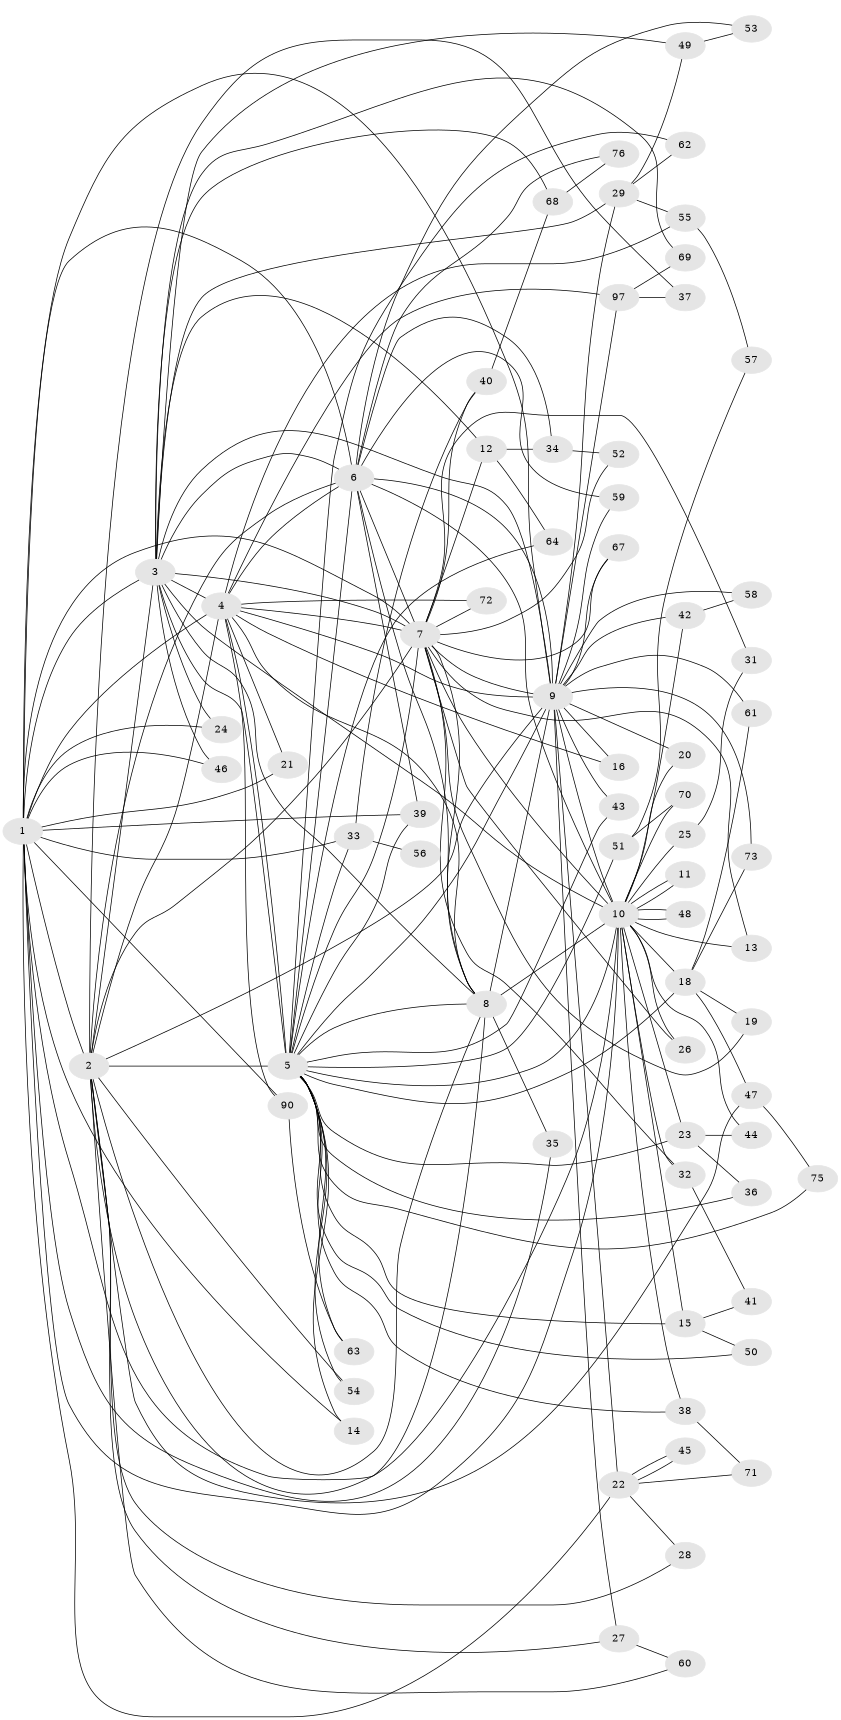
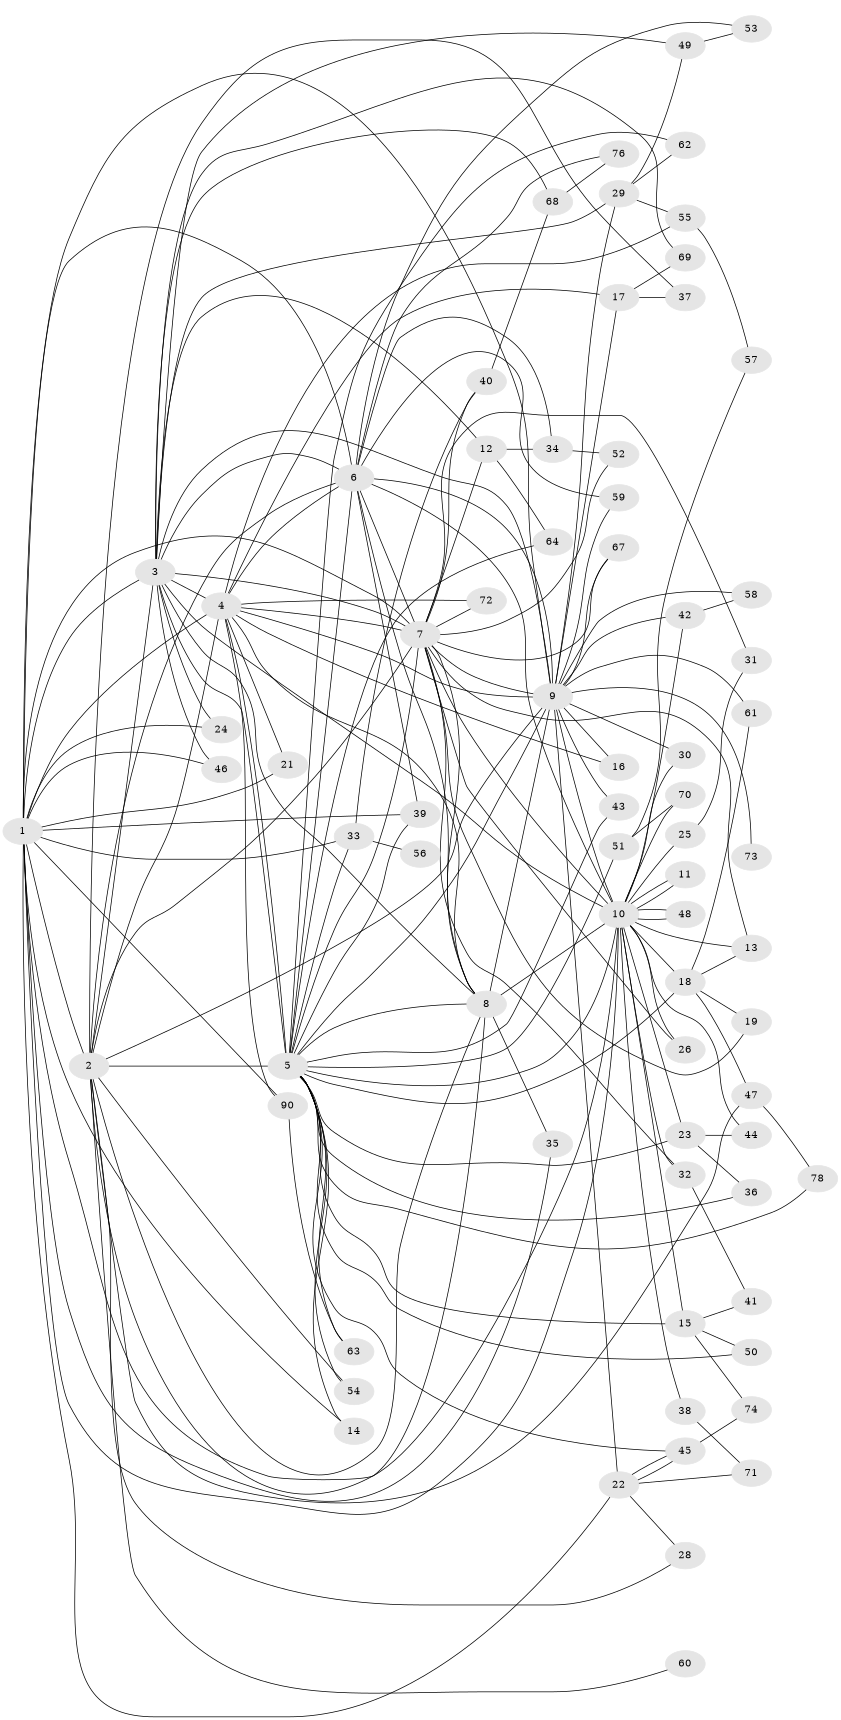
(619, 298) -> (619, 298)
(685, 755) -> (685, 755)
(718, 920) -> (718, 965)
(818, 1179) -> (818, 1179)
(390, 1338) -> (385, 1350)
none -> (752, 1410)
(619, 1639) -> none
